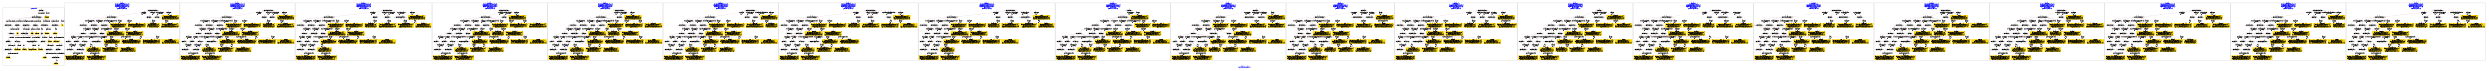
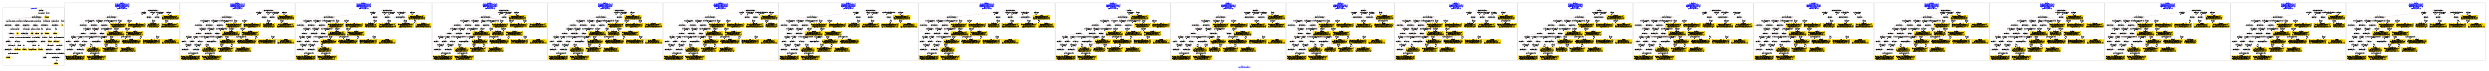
(45, 58) -> (45, 58)
